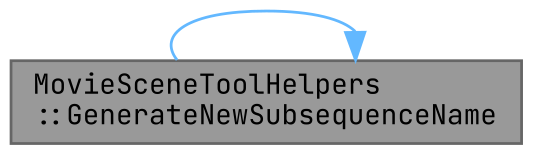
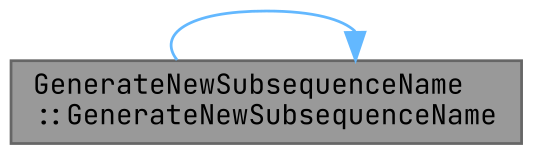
(266, 102) -> (266, 102)
